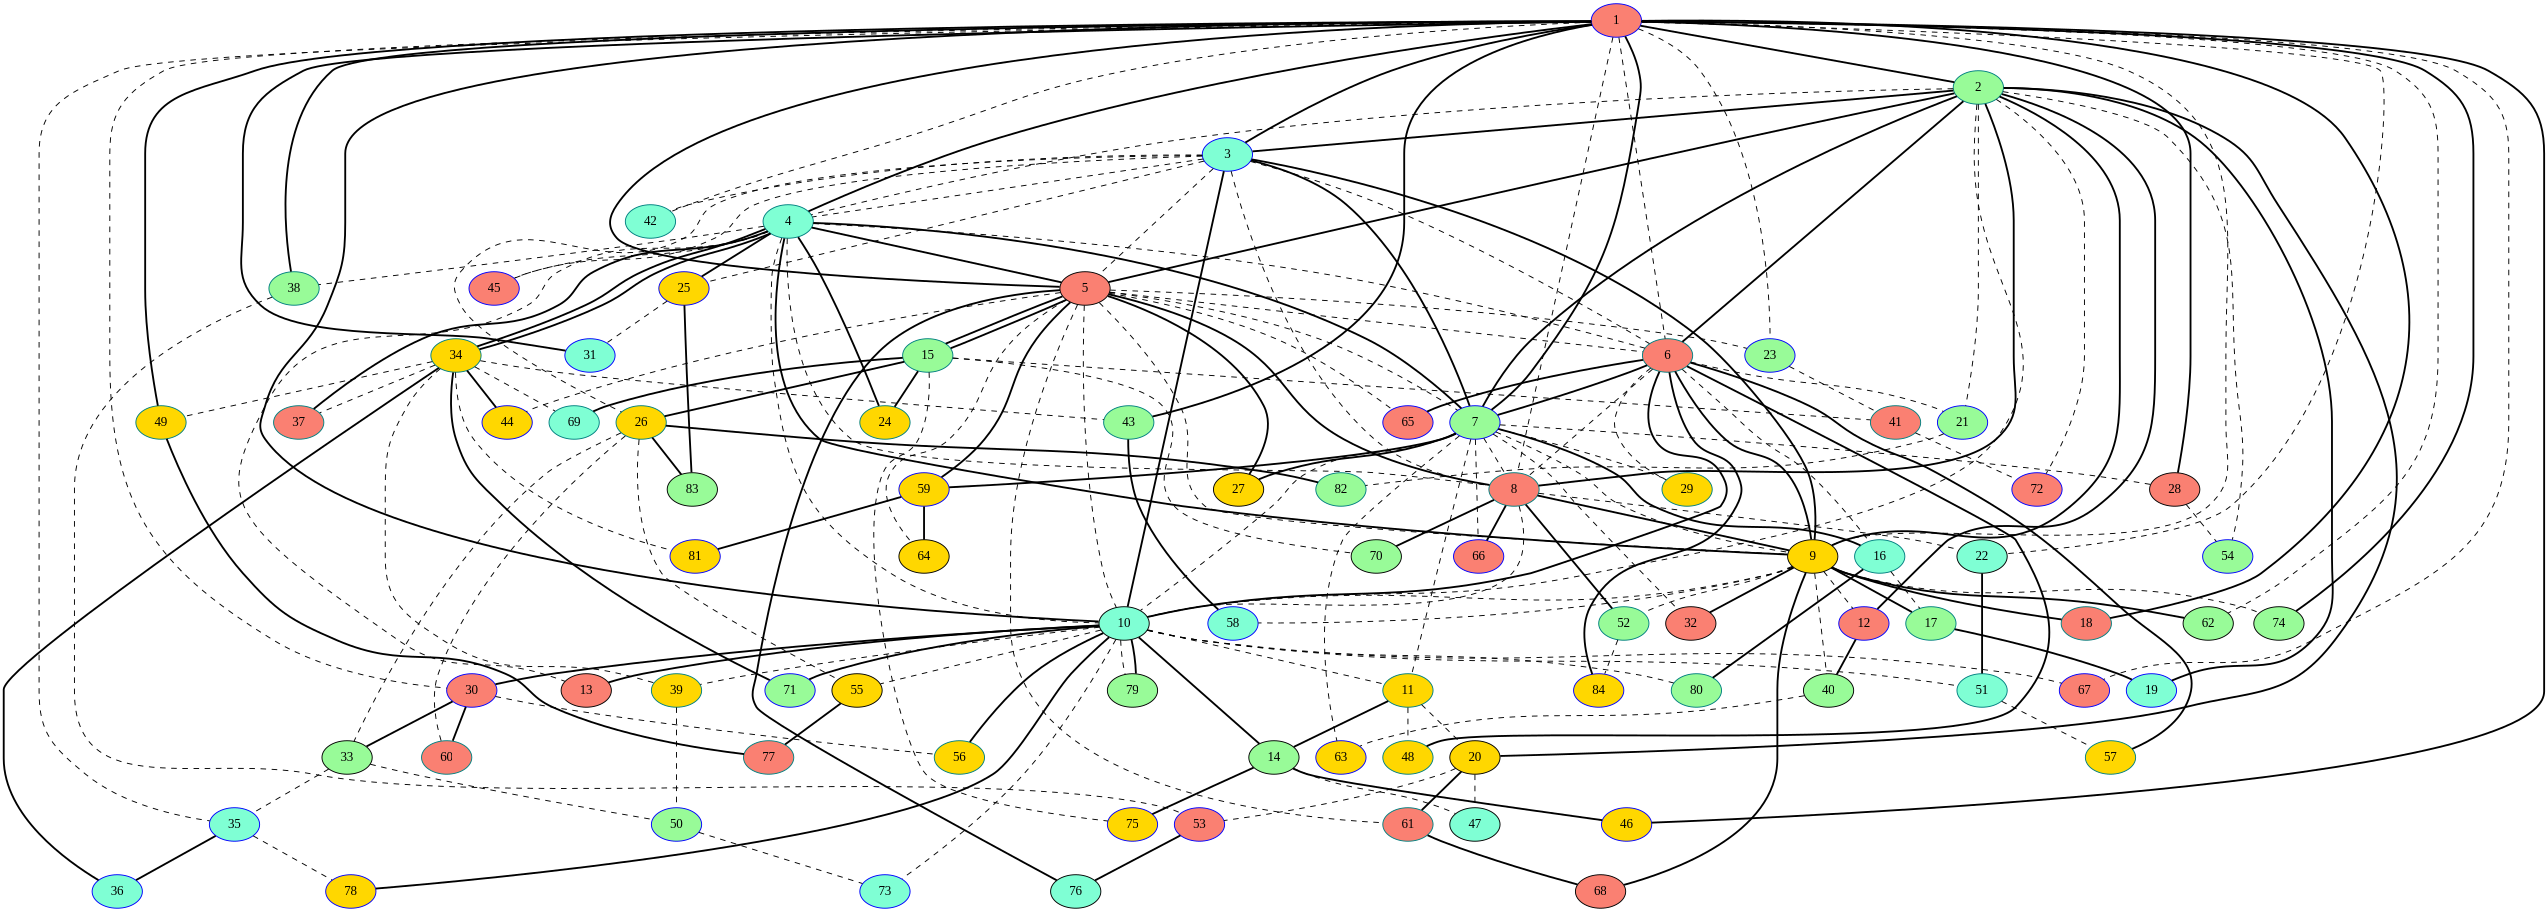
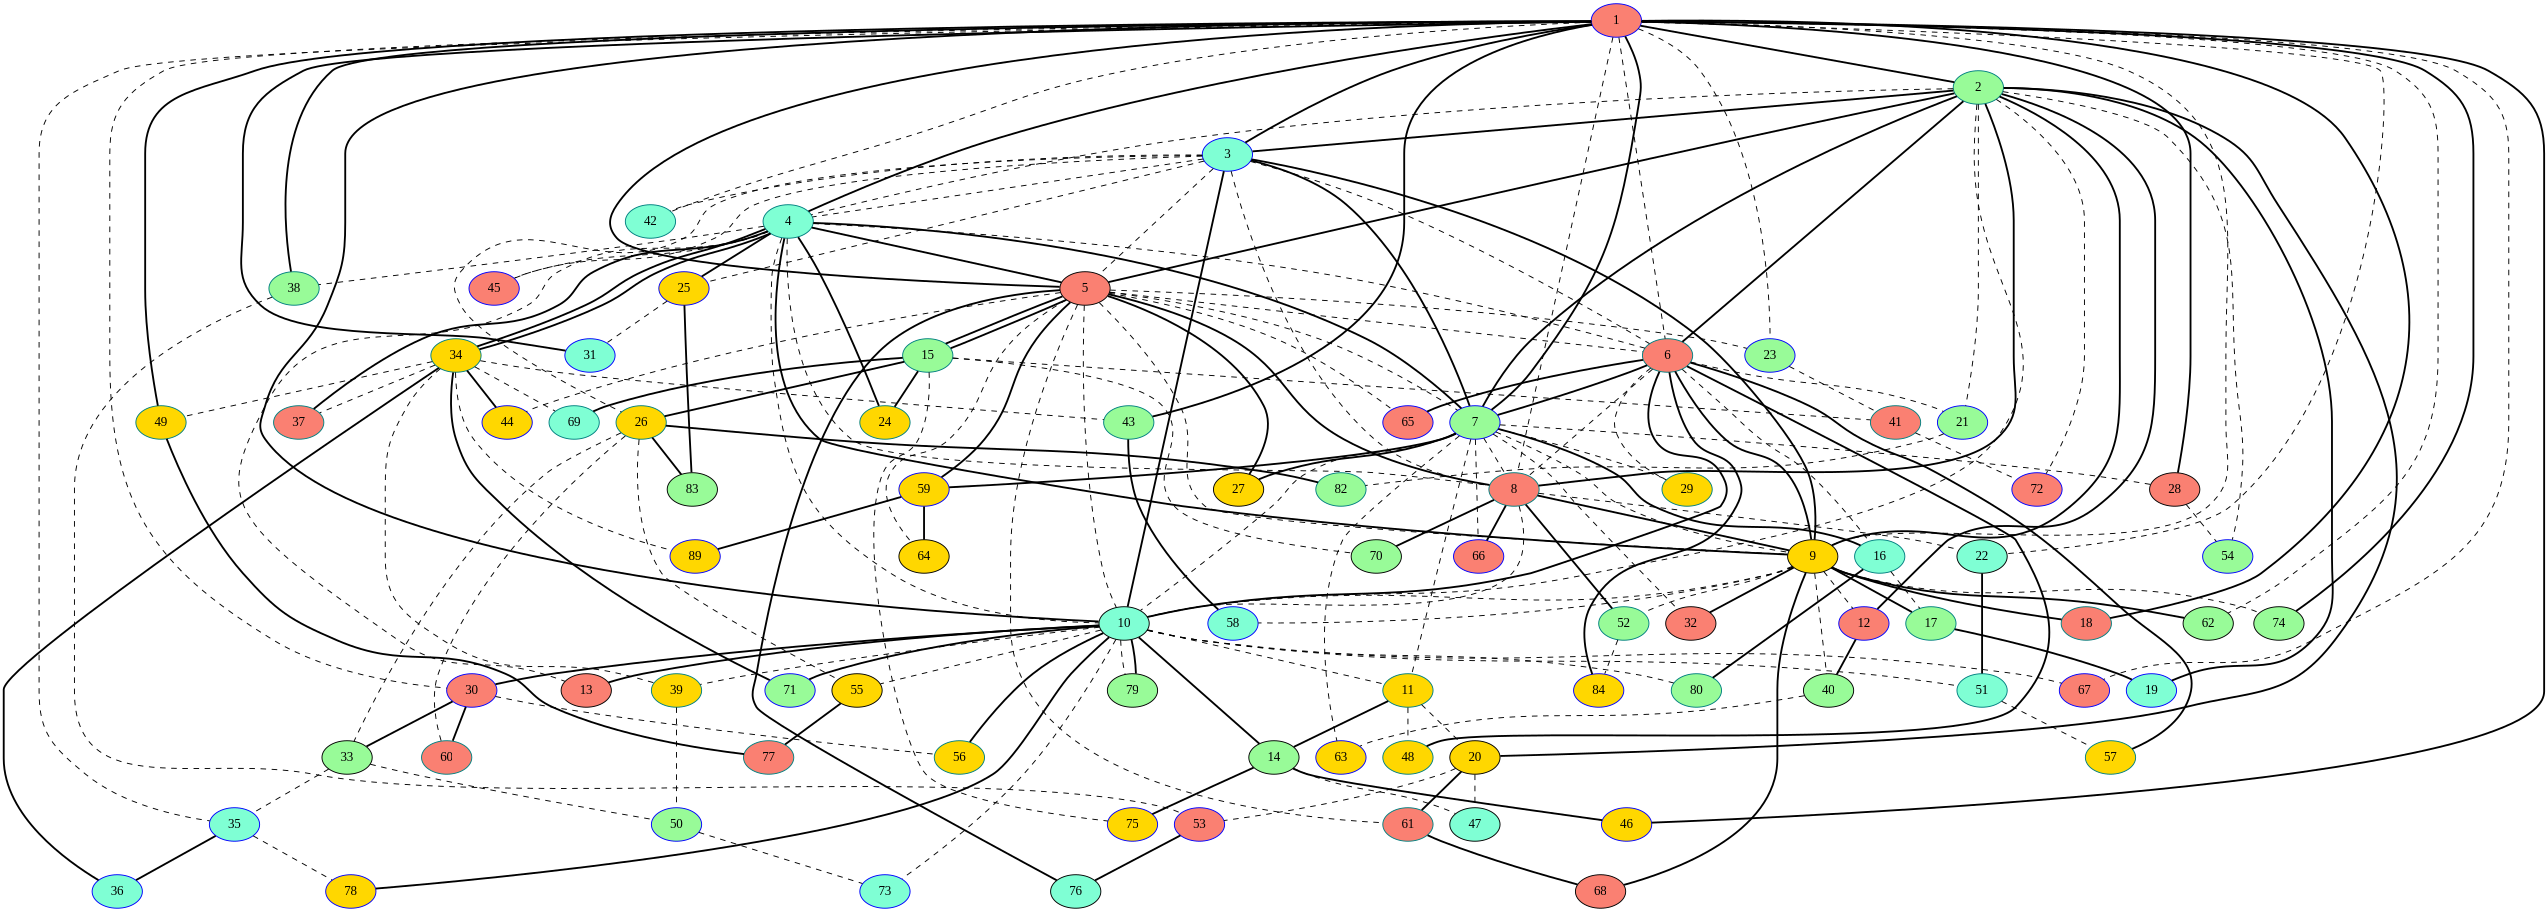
(695, 556) -> (695, 556)
